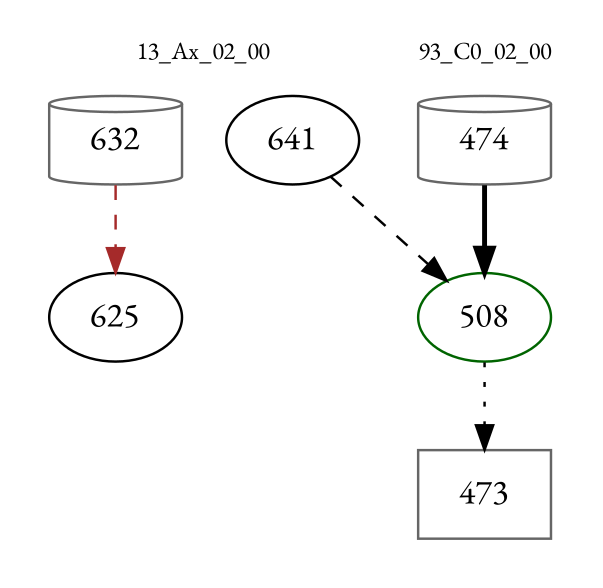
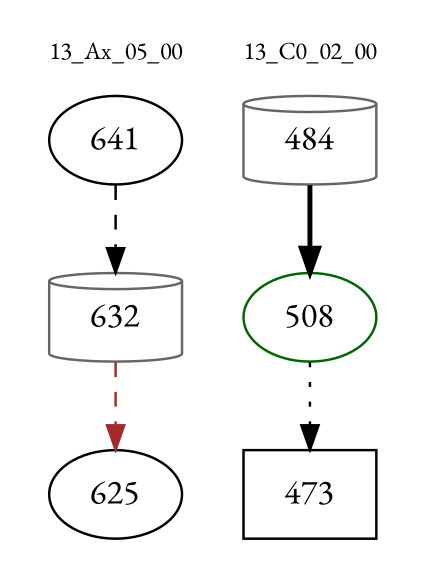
(204, 53) -> (117, 53)
(486, 53) -> (311, 53)
(485, 140) -> (310, 140)
(362, 205) -> (116, 217)
(485, 494) -> (310, 494)
